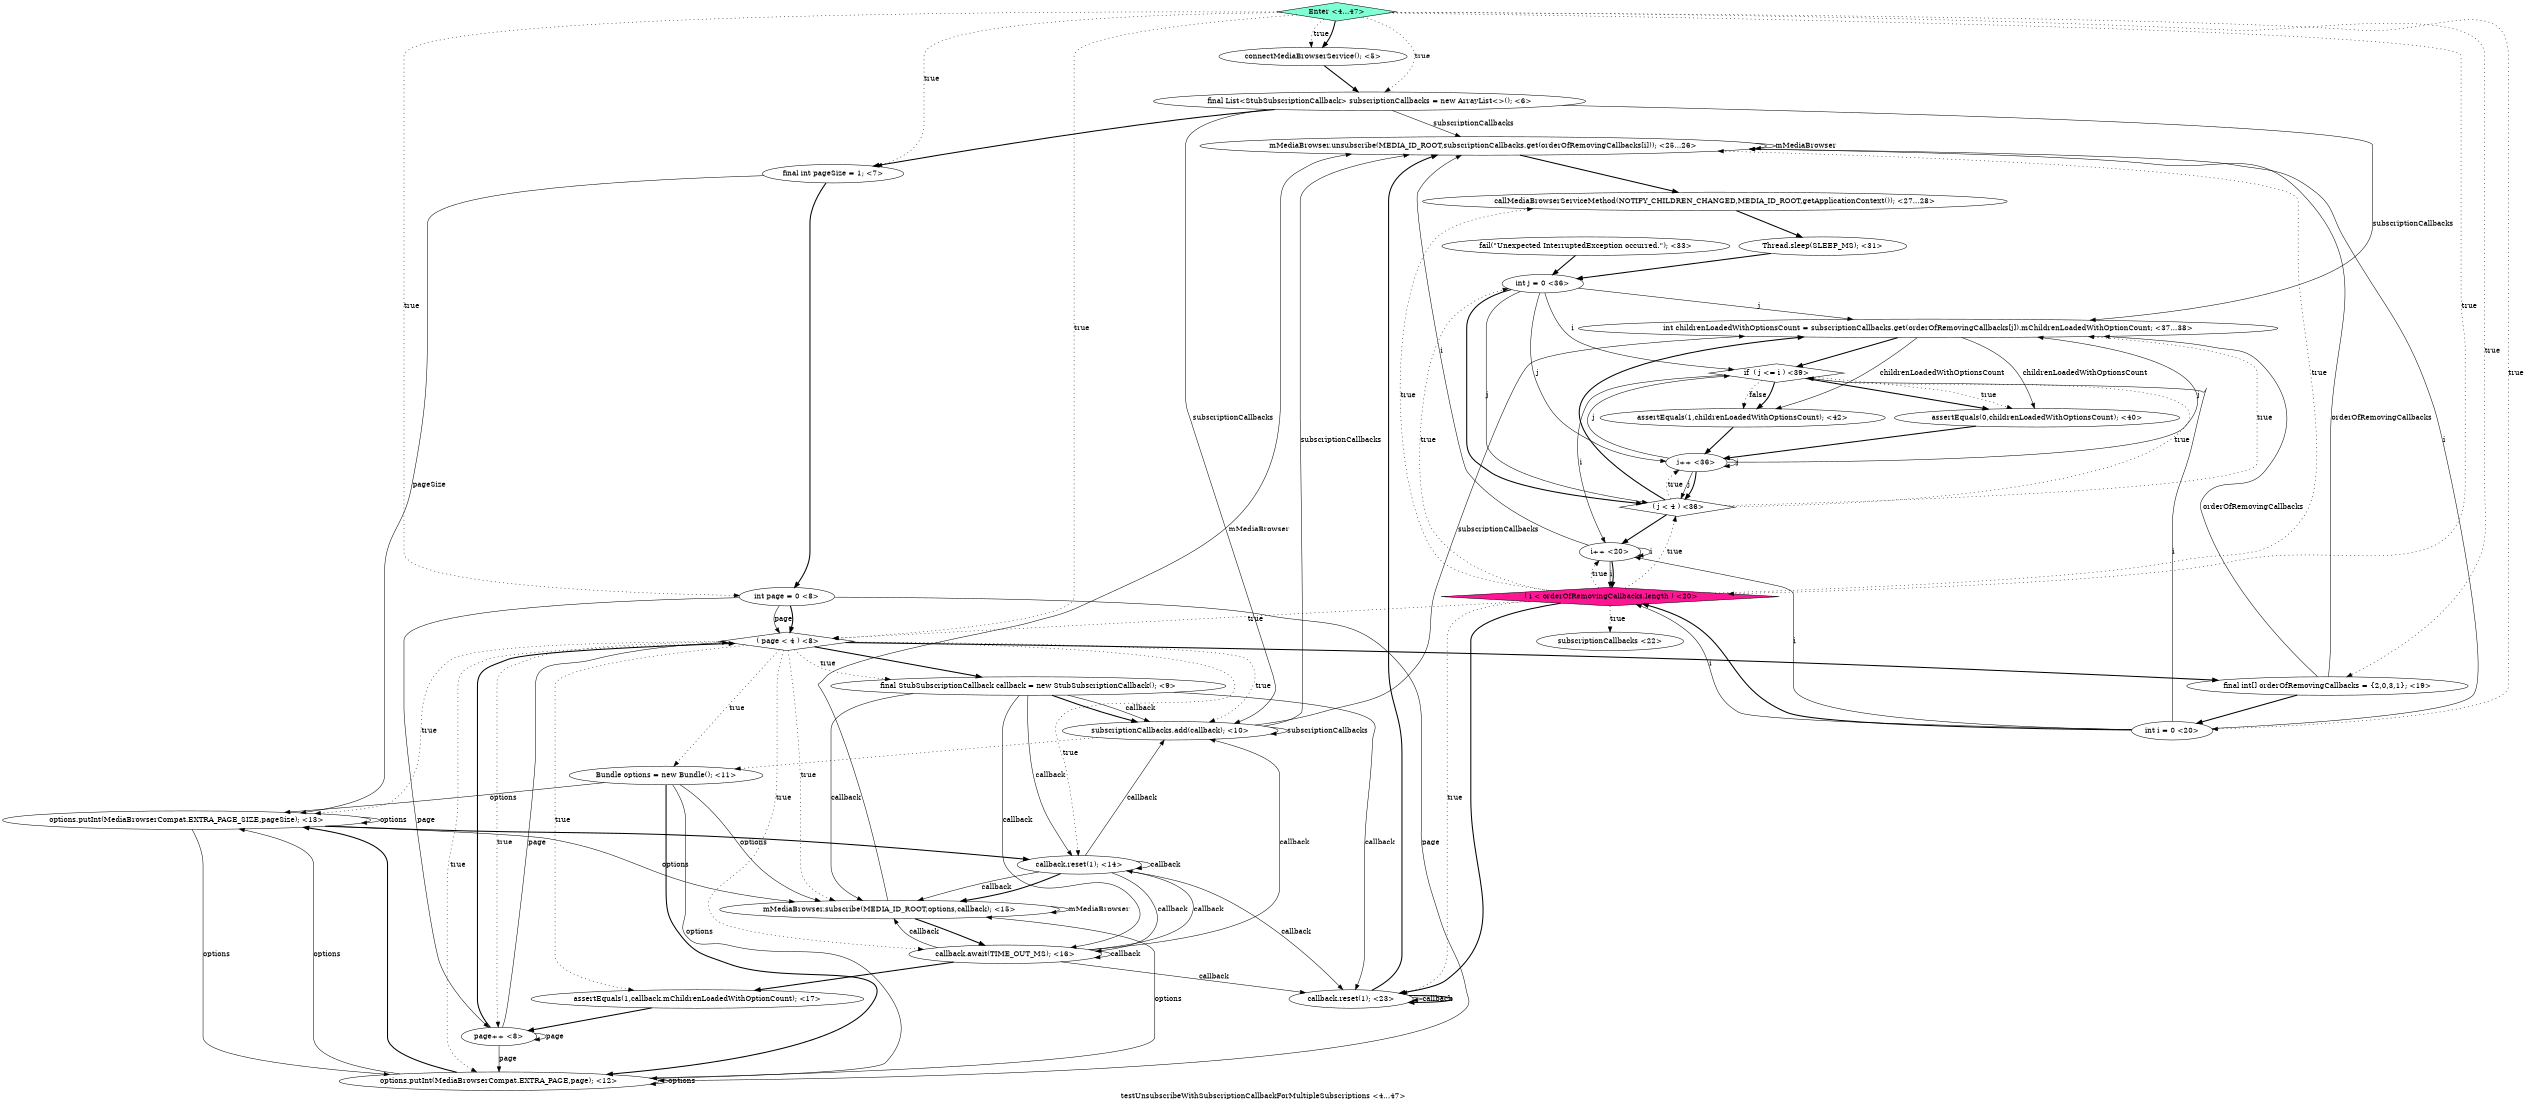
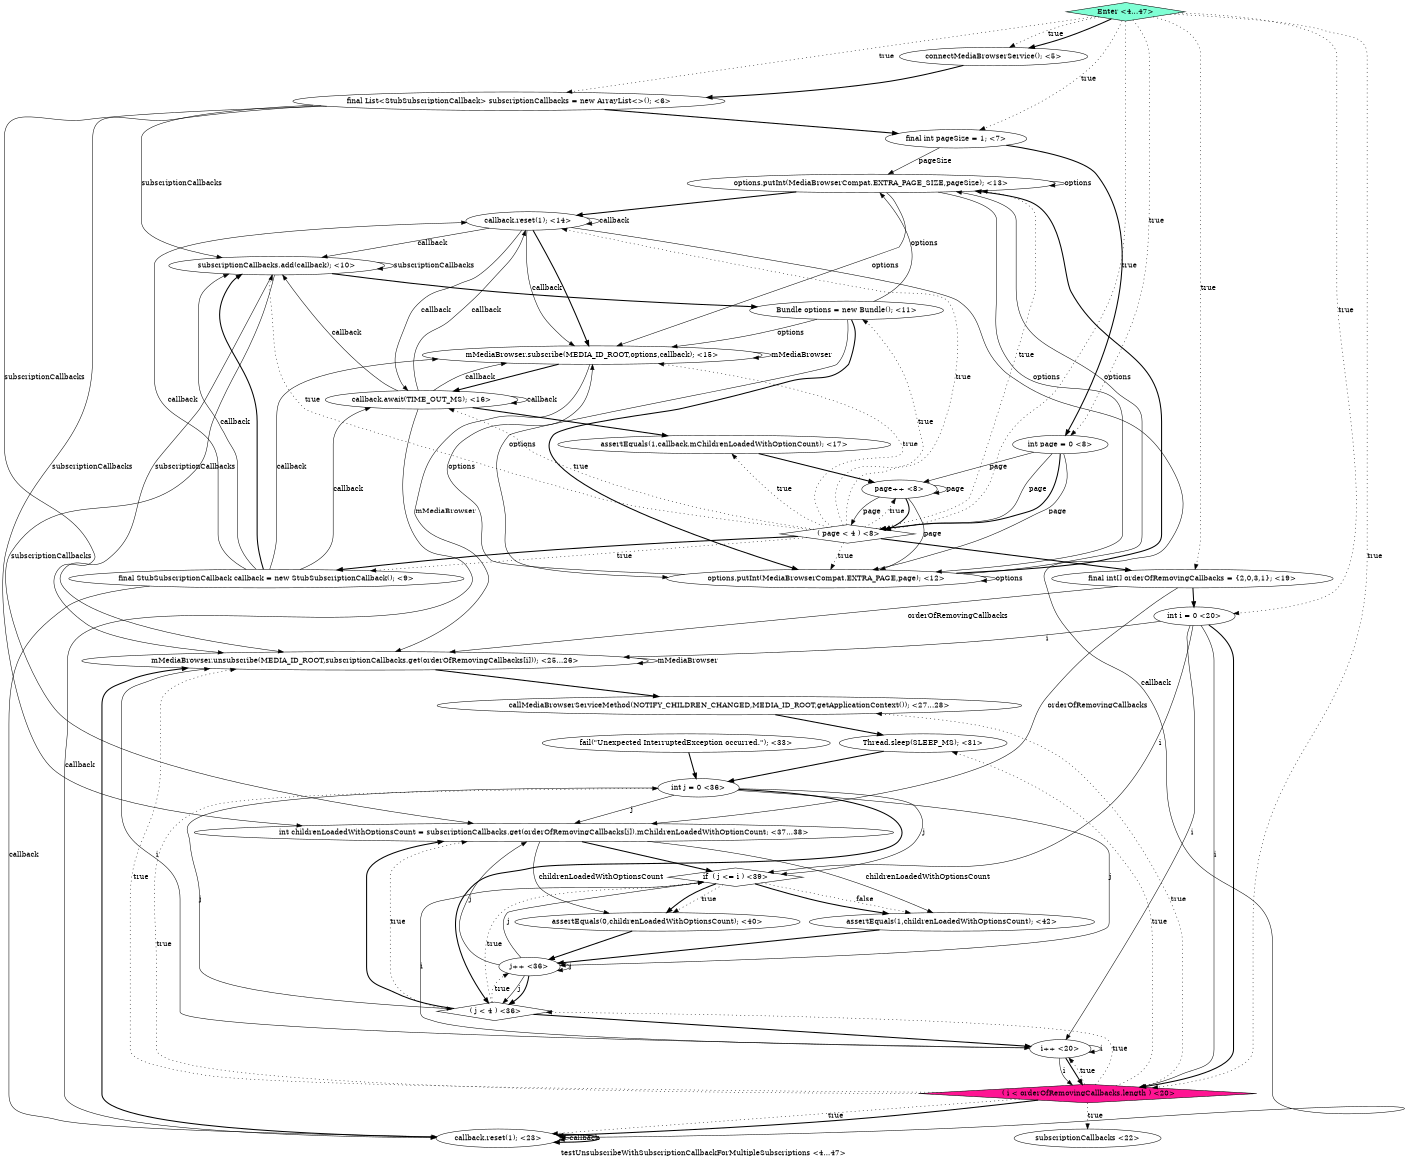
(1573, 328) -> (924, 832)
(1183, 620) -> (1138, 881)
(919, 753) -> (541, 295)
